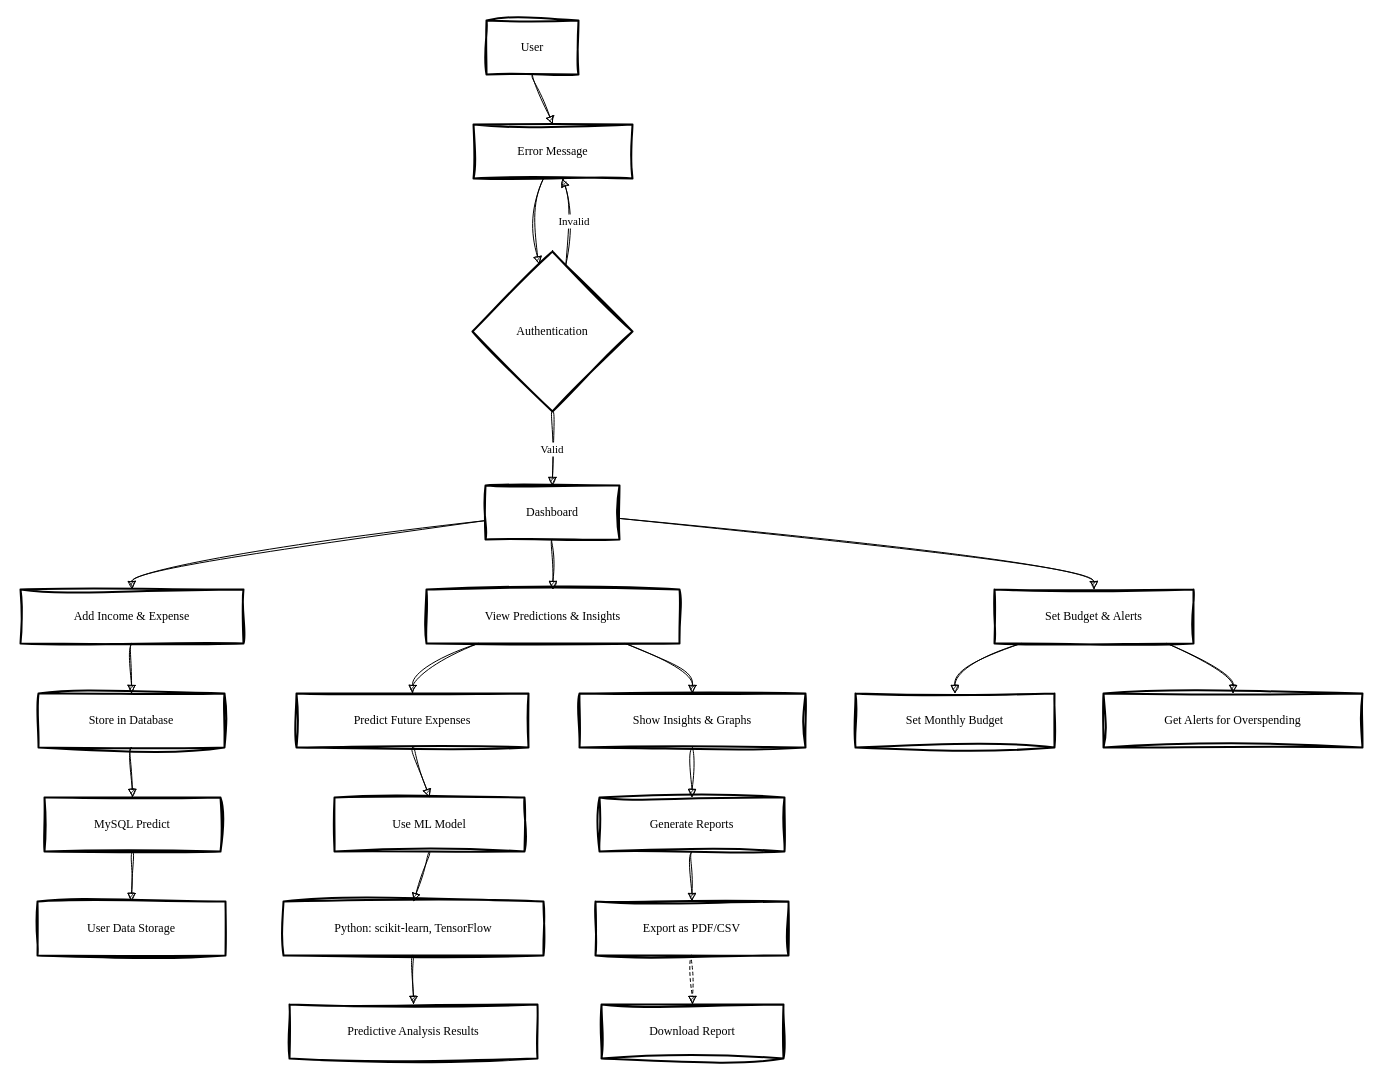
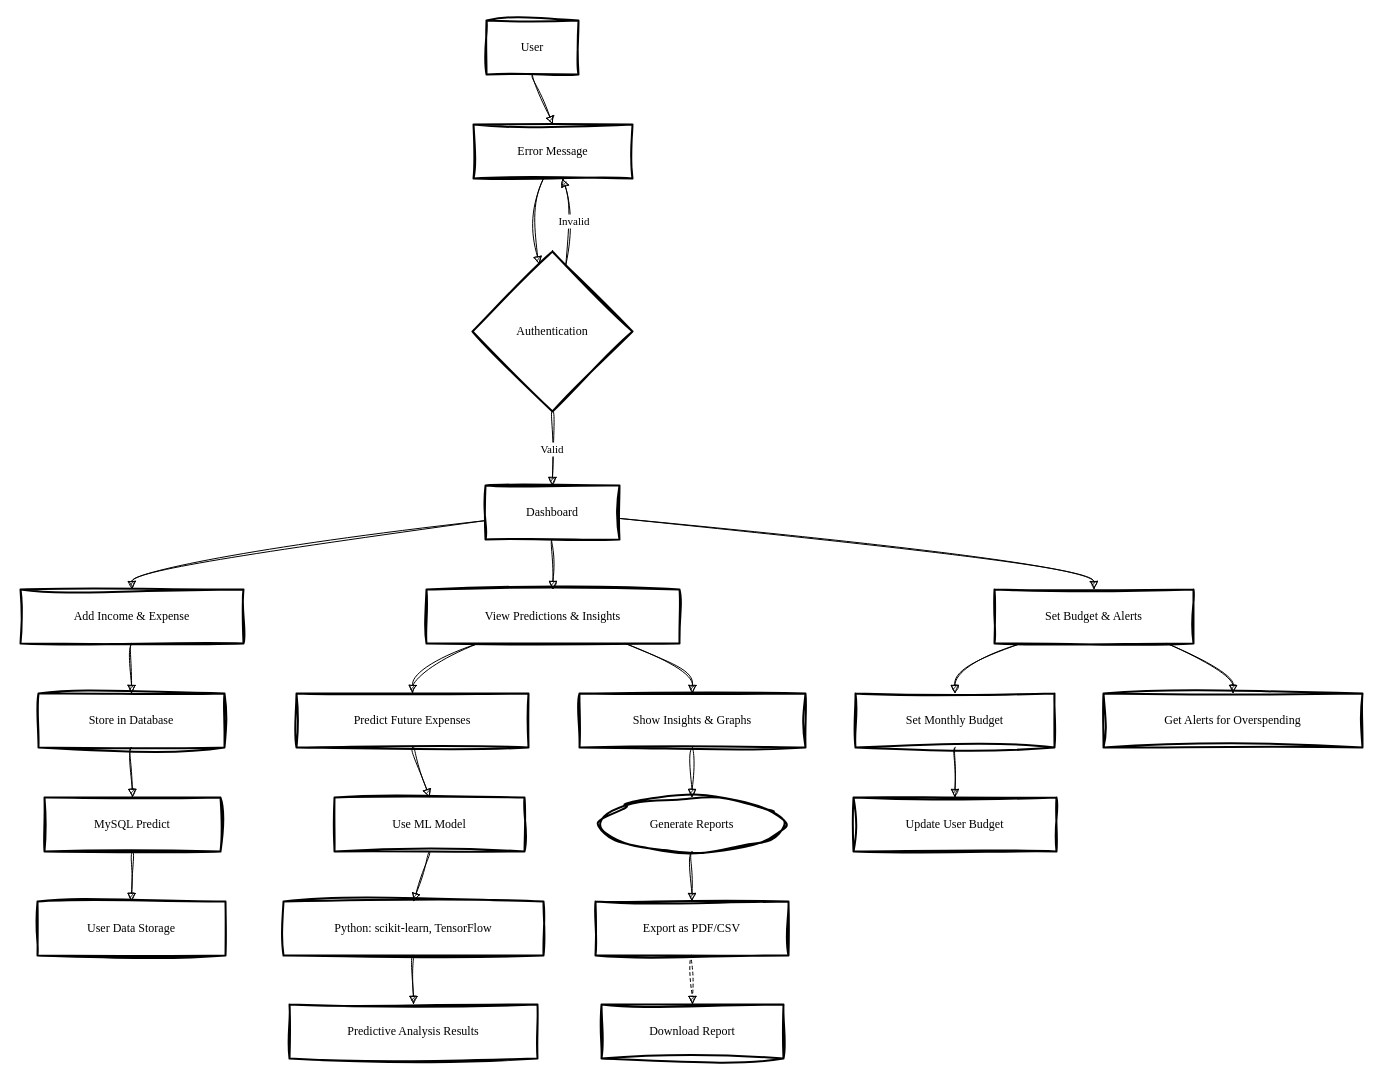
none -> (955, 771)
(692, 825) -> (692, 825)
none -> (955, 825)
